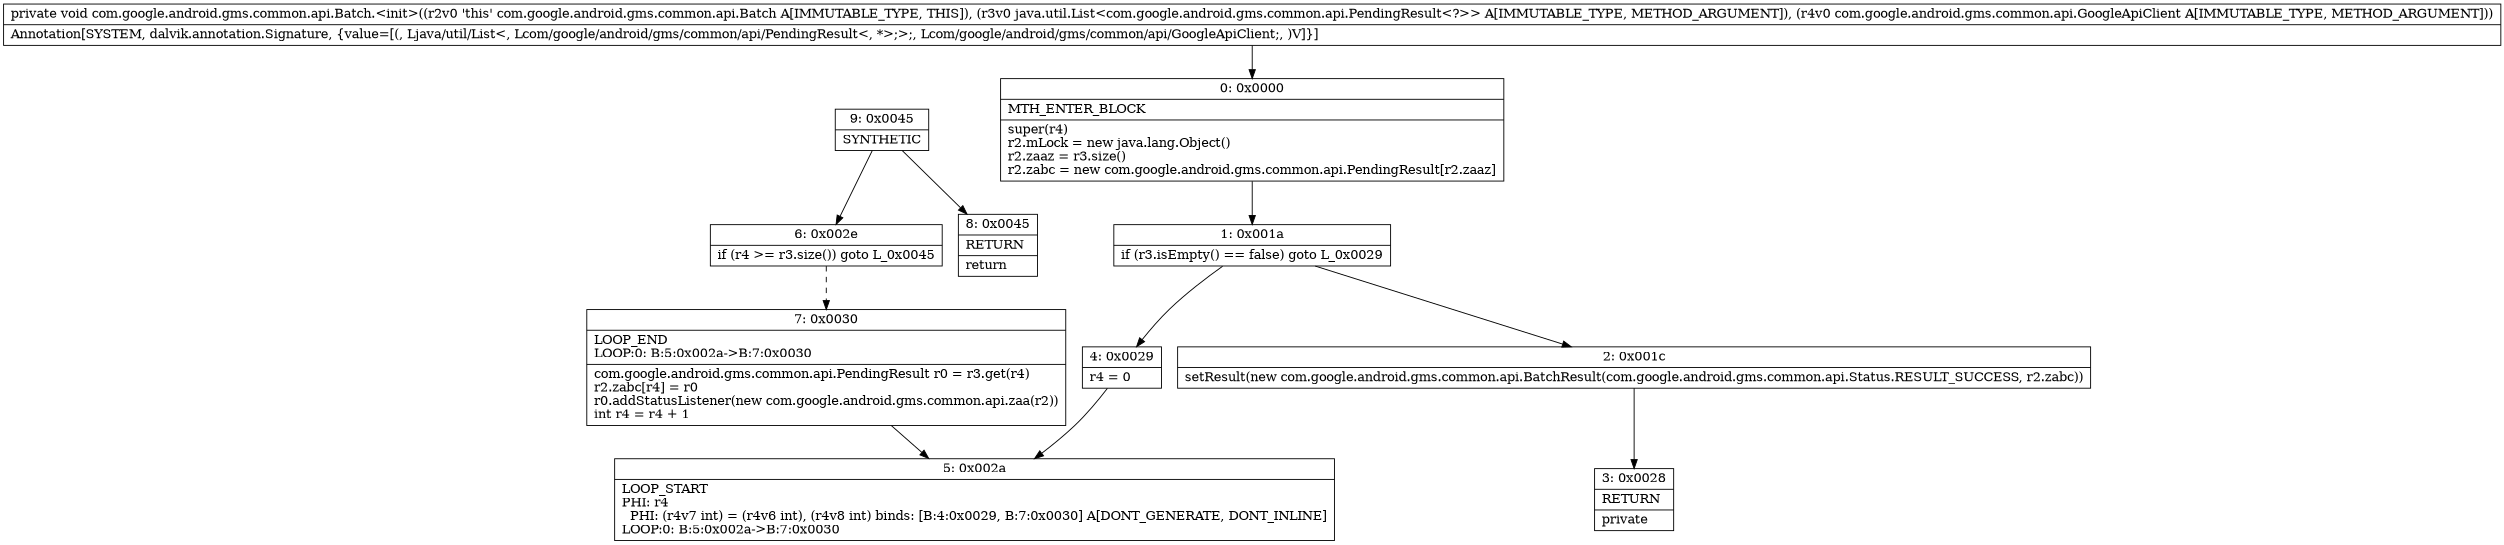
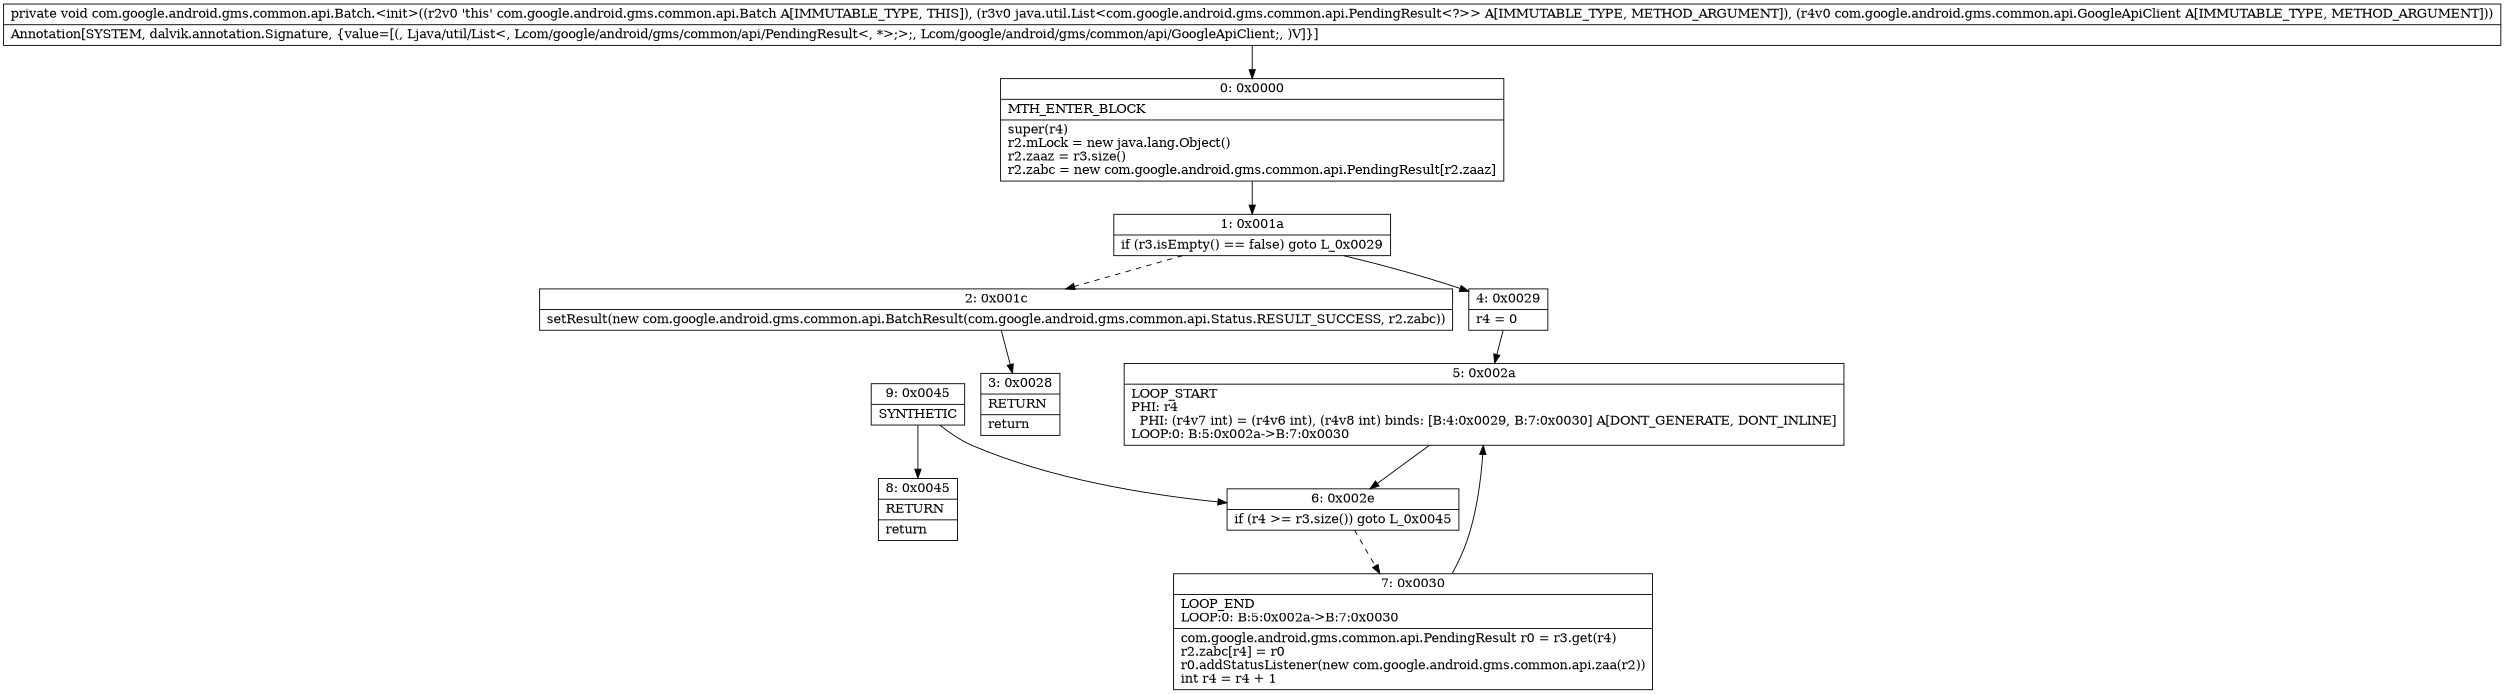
(1439, 305) -> (1129, 271)
none -> (1403, 464)
(1625, 520) -> (1009, 425)
